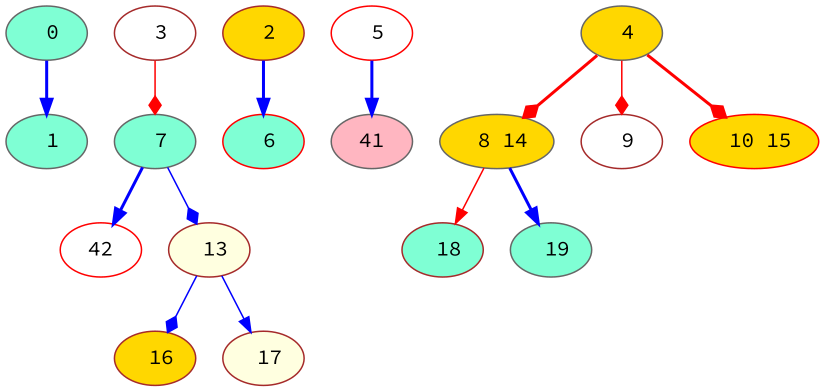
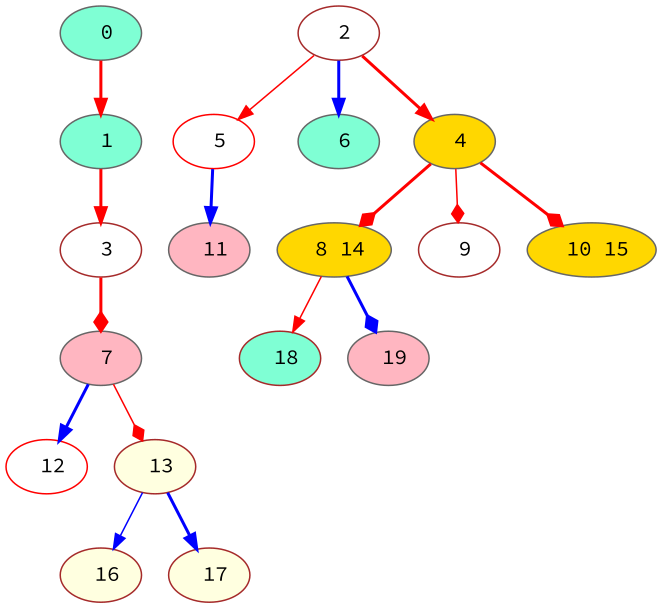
(263, 33) -> (339, 33)
(155, 78) -> (101, 295)
(47, 80) -> (101, 80)
none -> (391, 82)
none -> (282, 83)
(155, 142) -> (101, 358)
(263, 142) -> (339, 142)
(372, 142) -> (209, 250)
(754, 142) -> (592, 250)
none -> (101, 188)
(178, 188) -> (124, 404)
(521, 189) -> (357, 296)
(101, 250) -> (47, 467)
(551, 250) -> (388, 358)
(186, 296) -> (131, 514)
(233, 297) -> (179, 514)
(155, 358) -> (101, 575)
